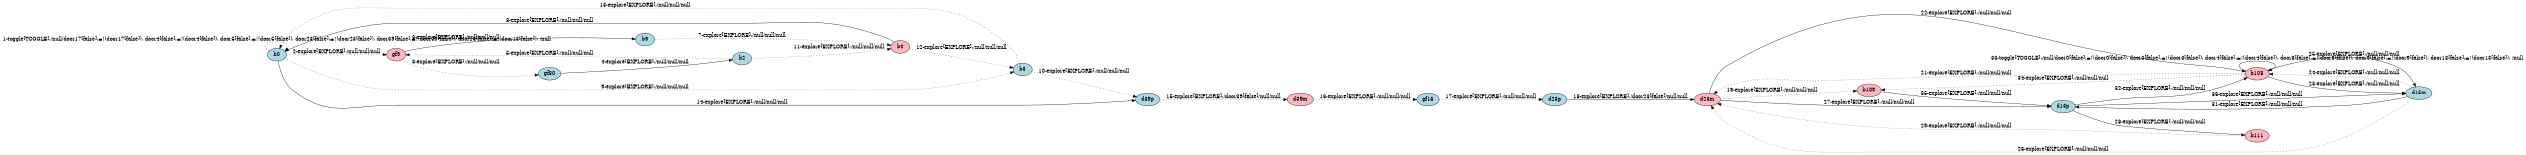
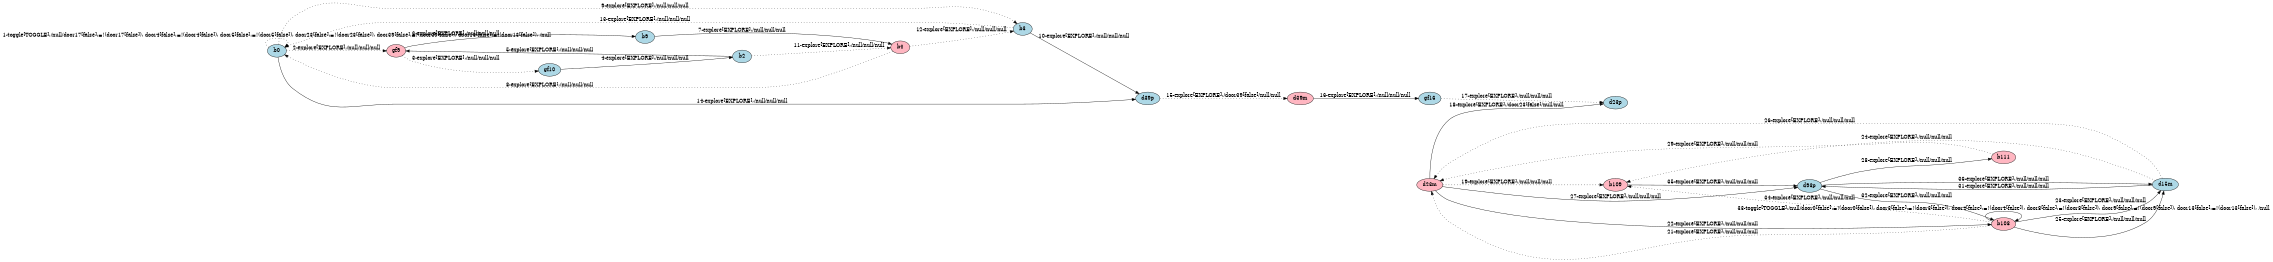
(591, 23) -> (590, 88)
(771, 39) -> (772, 33)
(571, 57) -> (571, 54)
(550, 74) -> (550, 70)
(2343, 77) -> (1947, 141)
(1082, 84) -> (1083, 62)
(1363, 99) -> (1364, 98)
(1629, 99) -> (1492, 109)
(2063, 107) -> (1810, 186)
